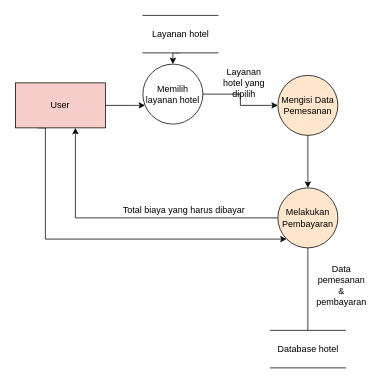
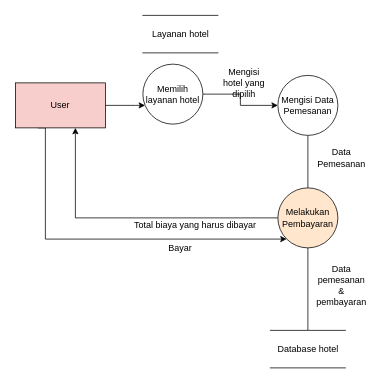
(173, 57) -> none
(244, 83) -> (244, 83)
(308, 105) -> (308, 105)
none -> (342, 158)
(308, 181) -> (308, 183)
(184, 210) -> (195, 225)
none -> (180, 248)
